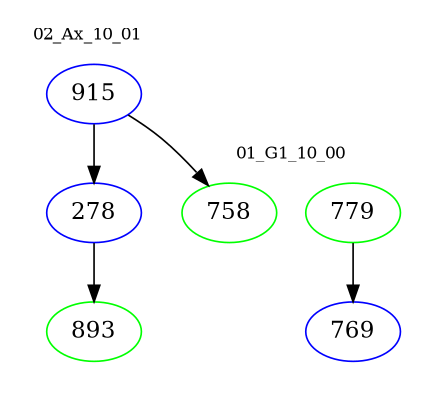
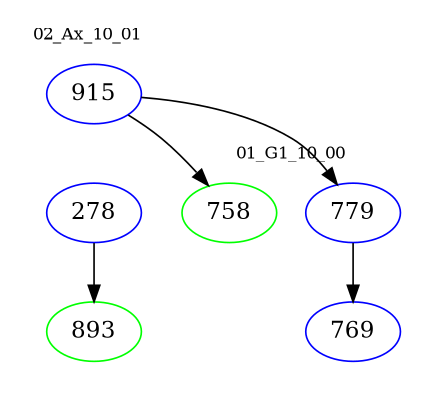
(94, 145) -> (242, 116)
(353, 213) -> (353, 213)
